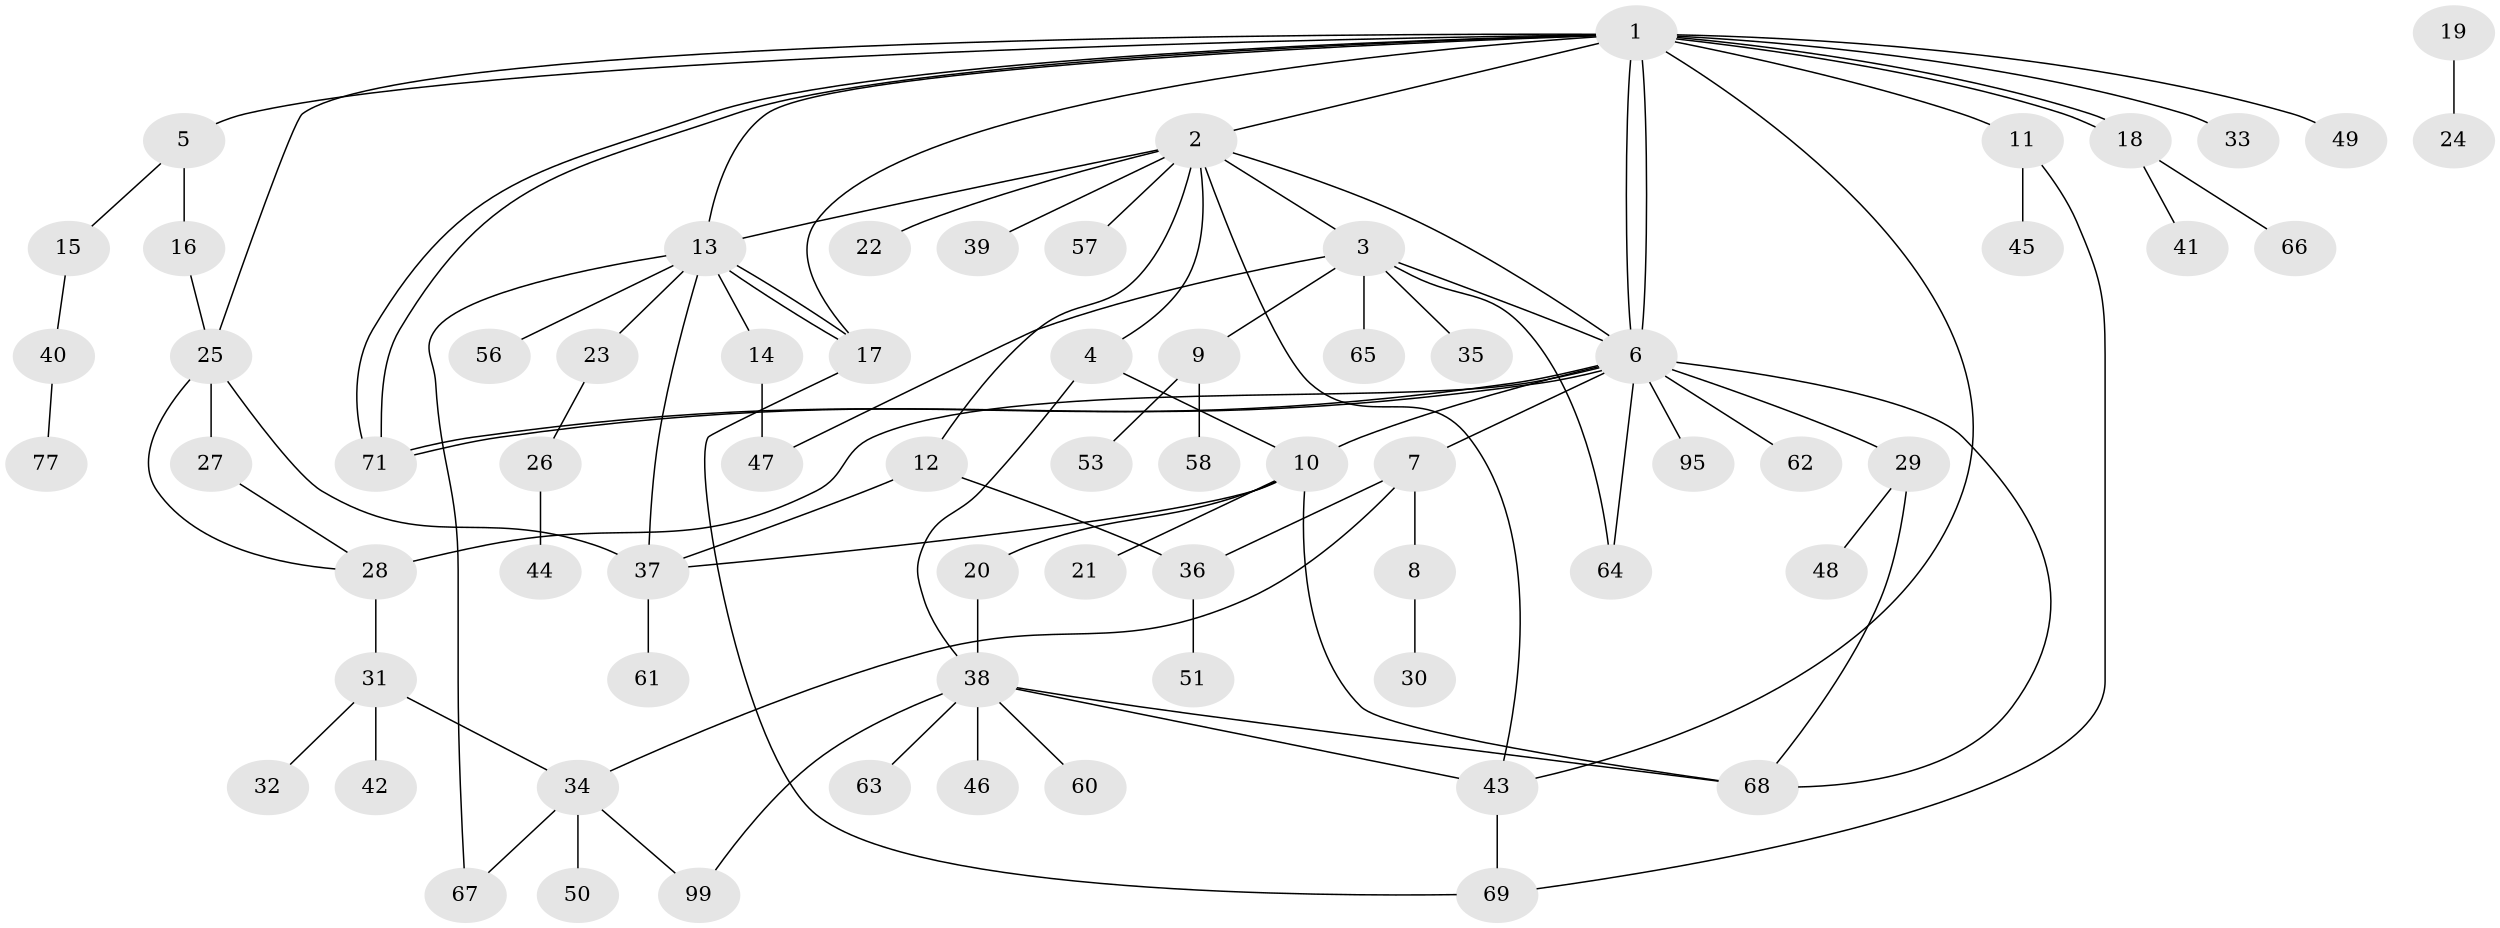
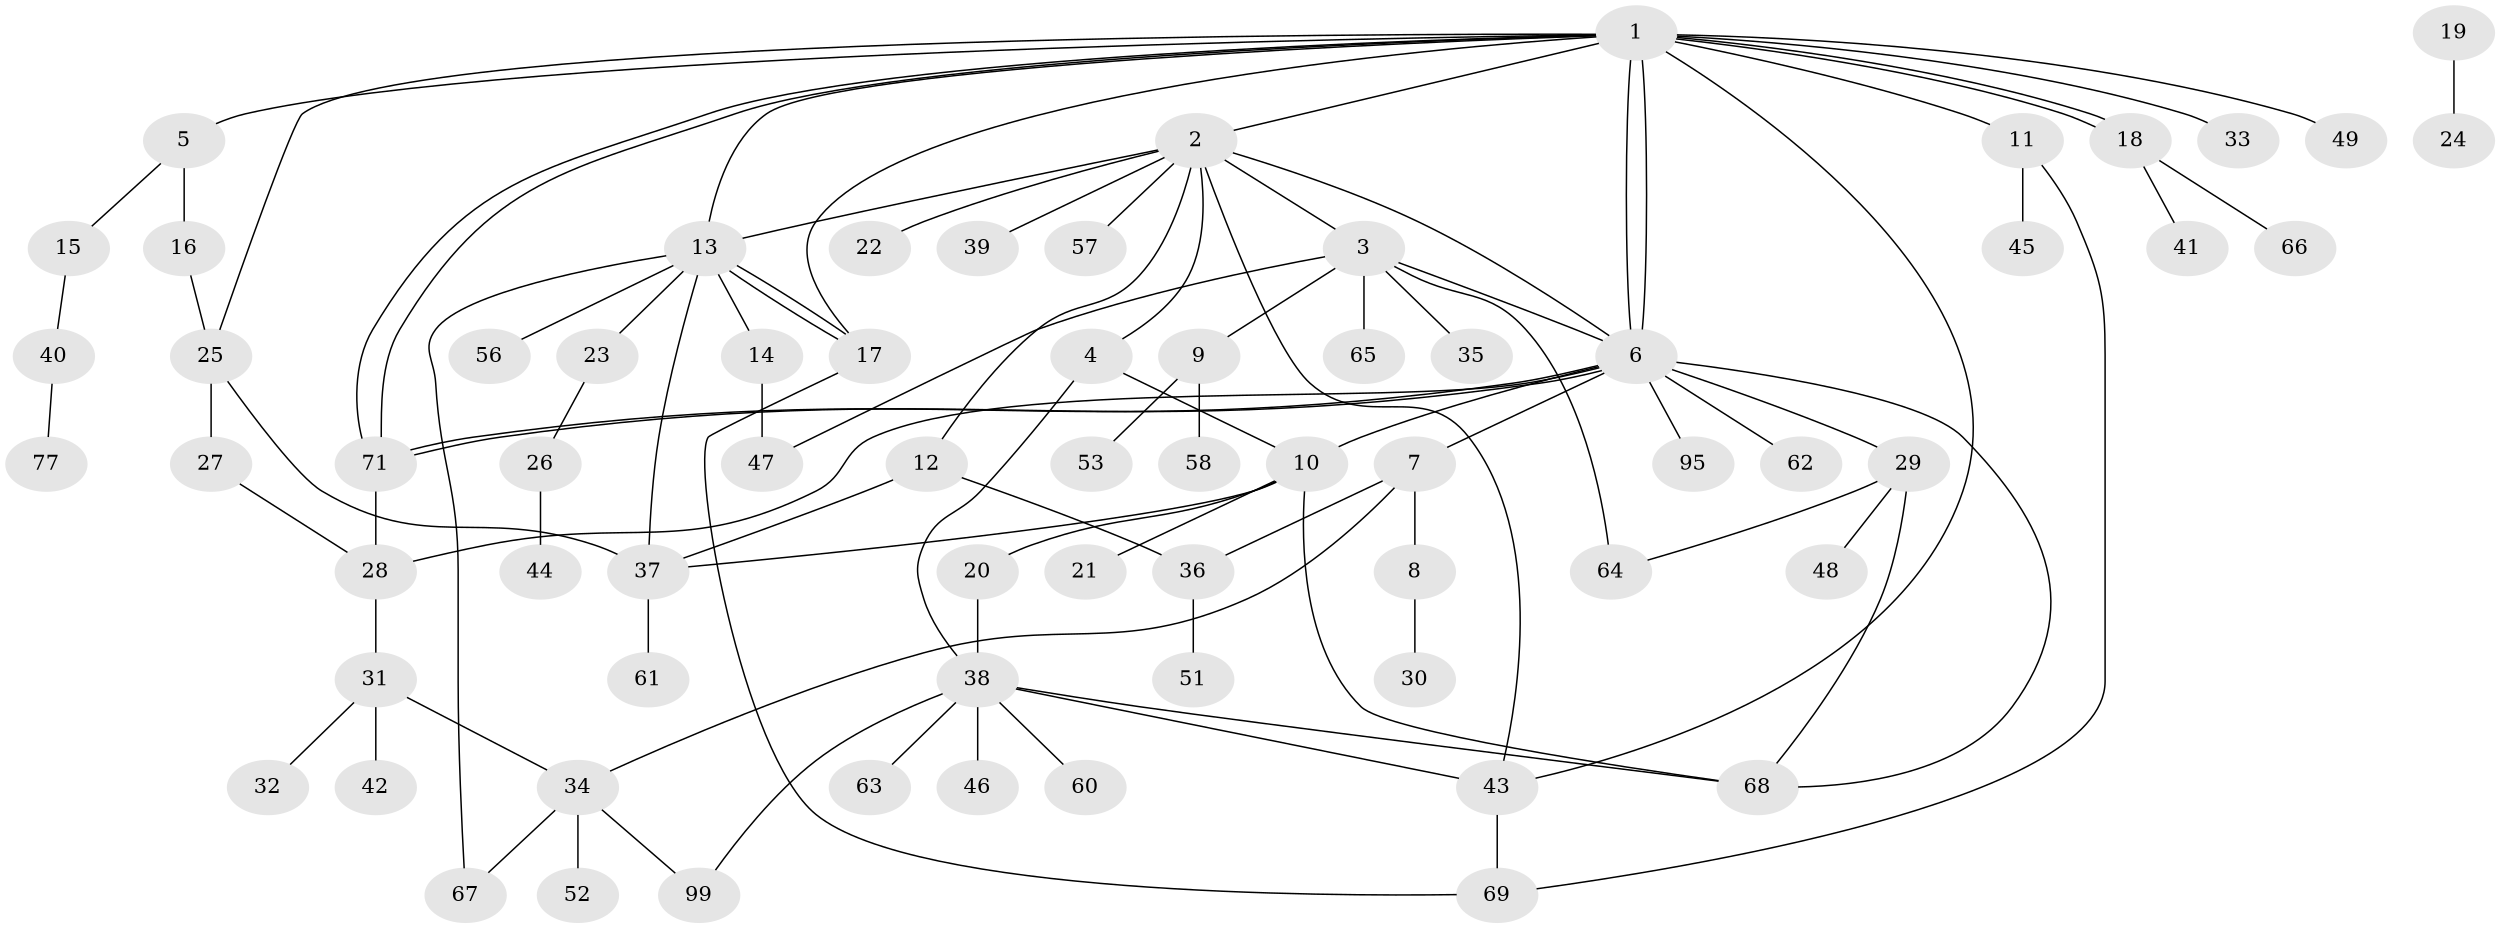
(1624, 464) -> (1764, 524)
(184, 518) -> (376, 525)
(578, 895) -> (578, 895)
